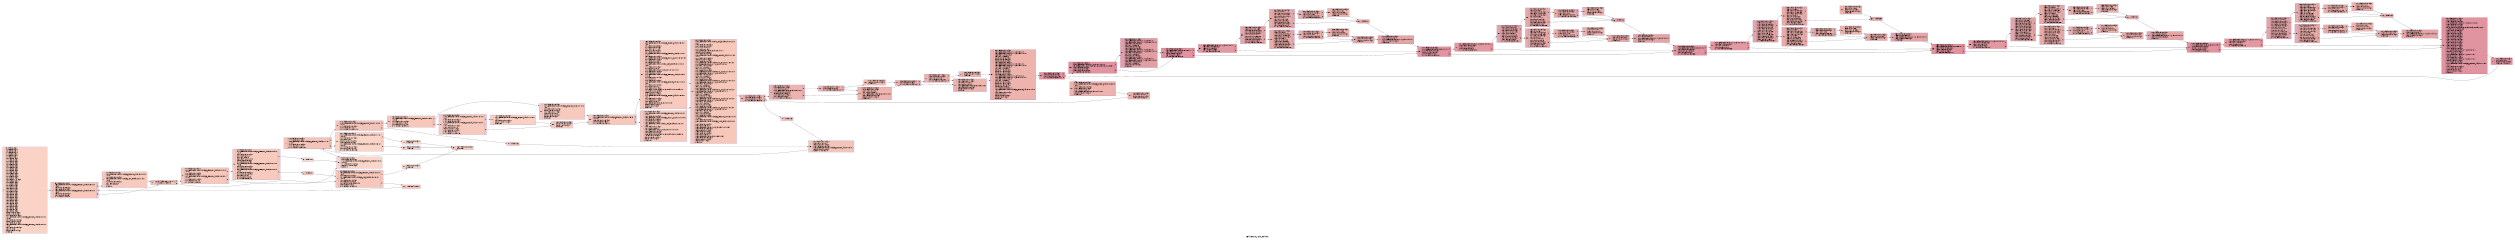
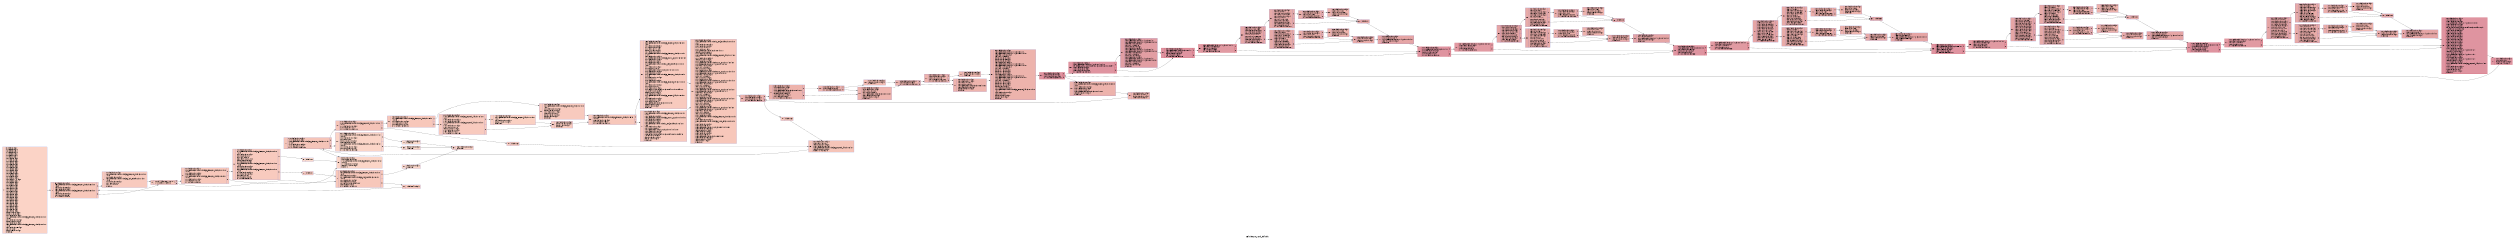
none -> (1824, 12)
